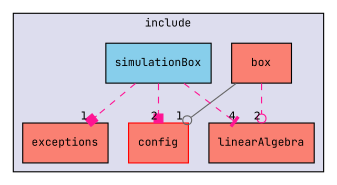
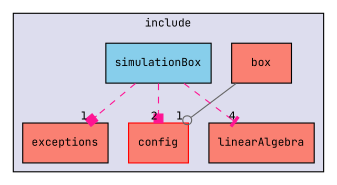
(262, 99) -> none
